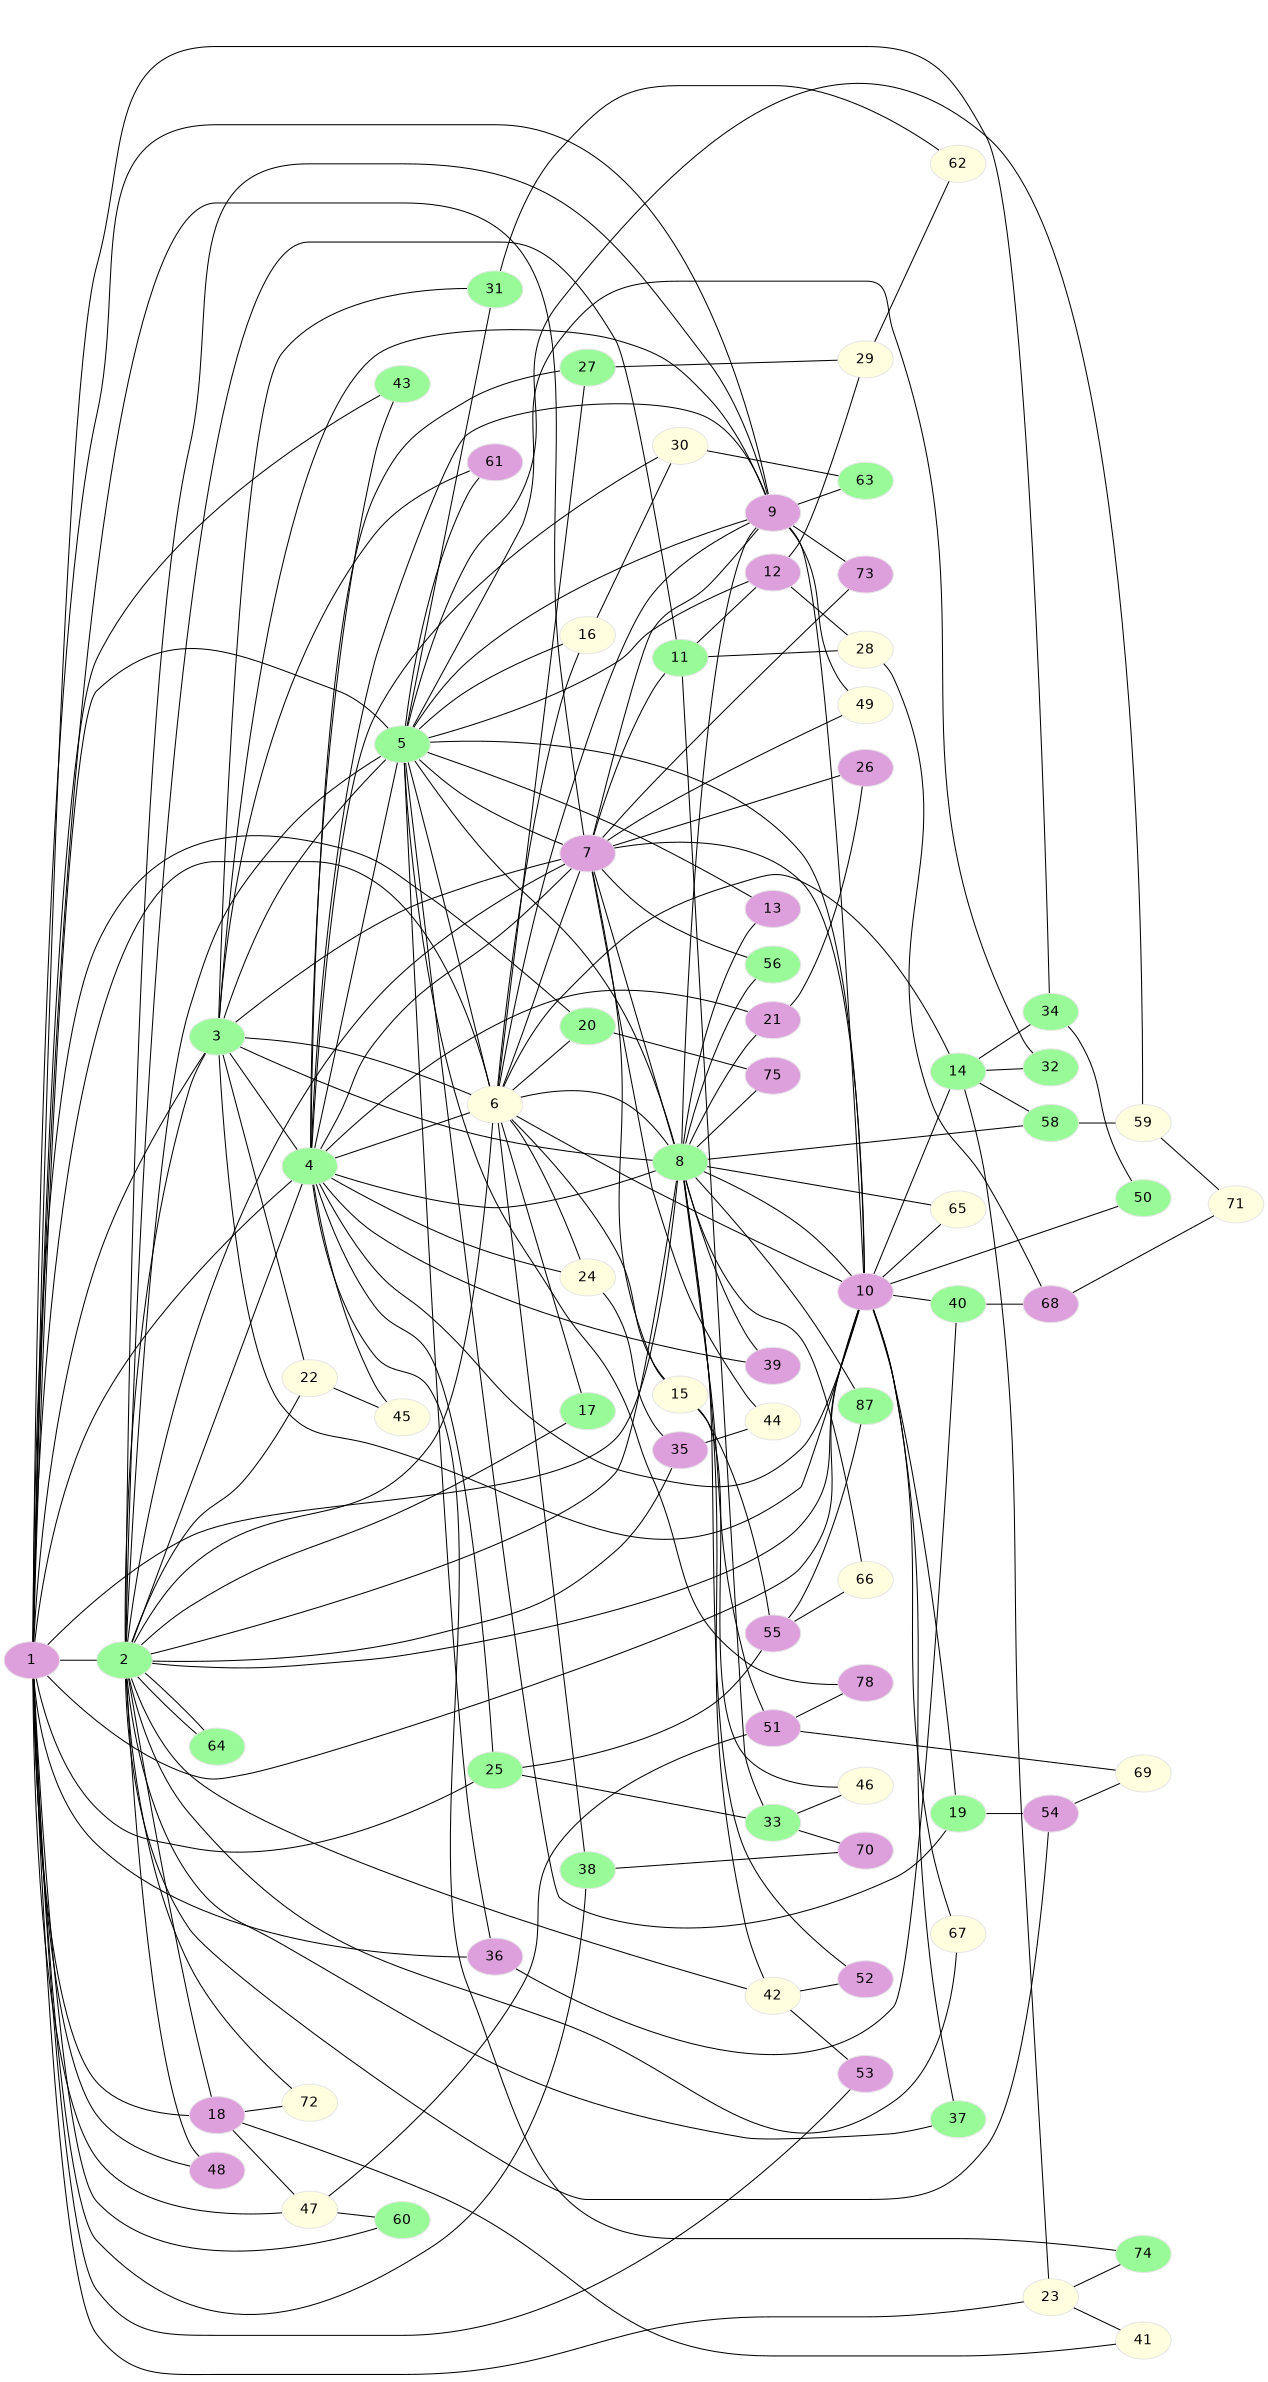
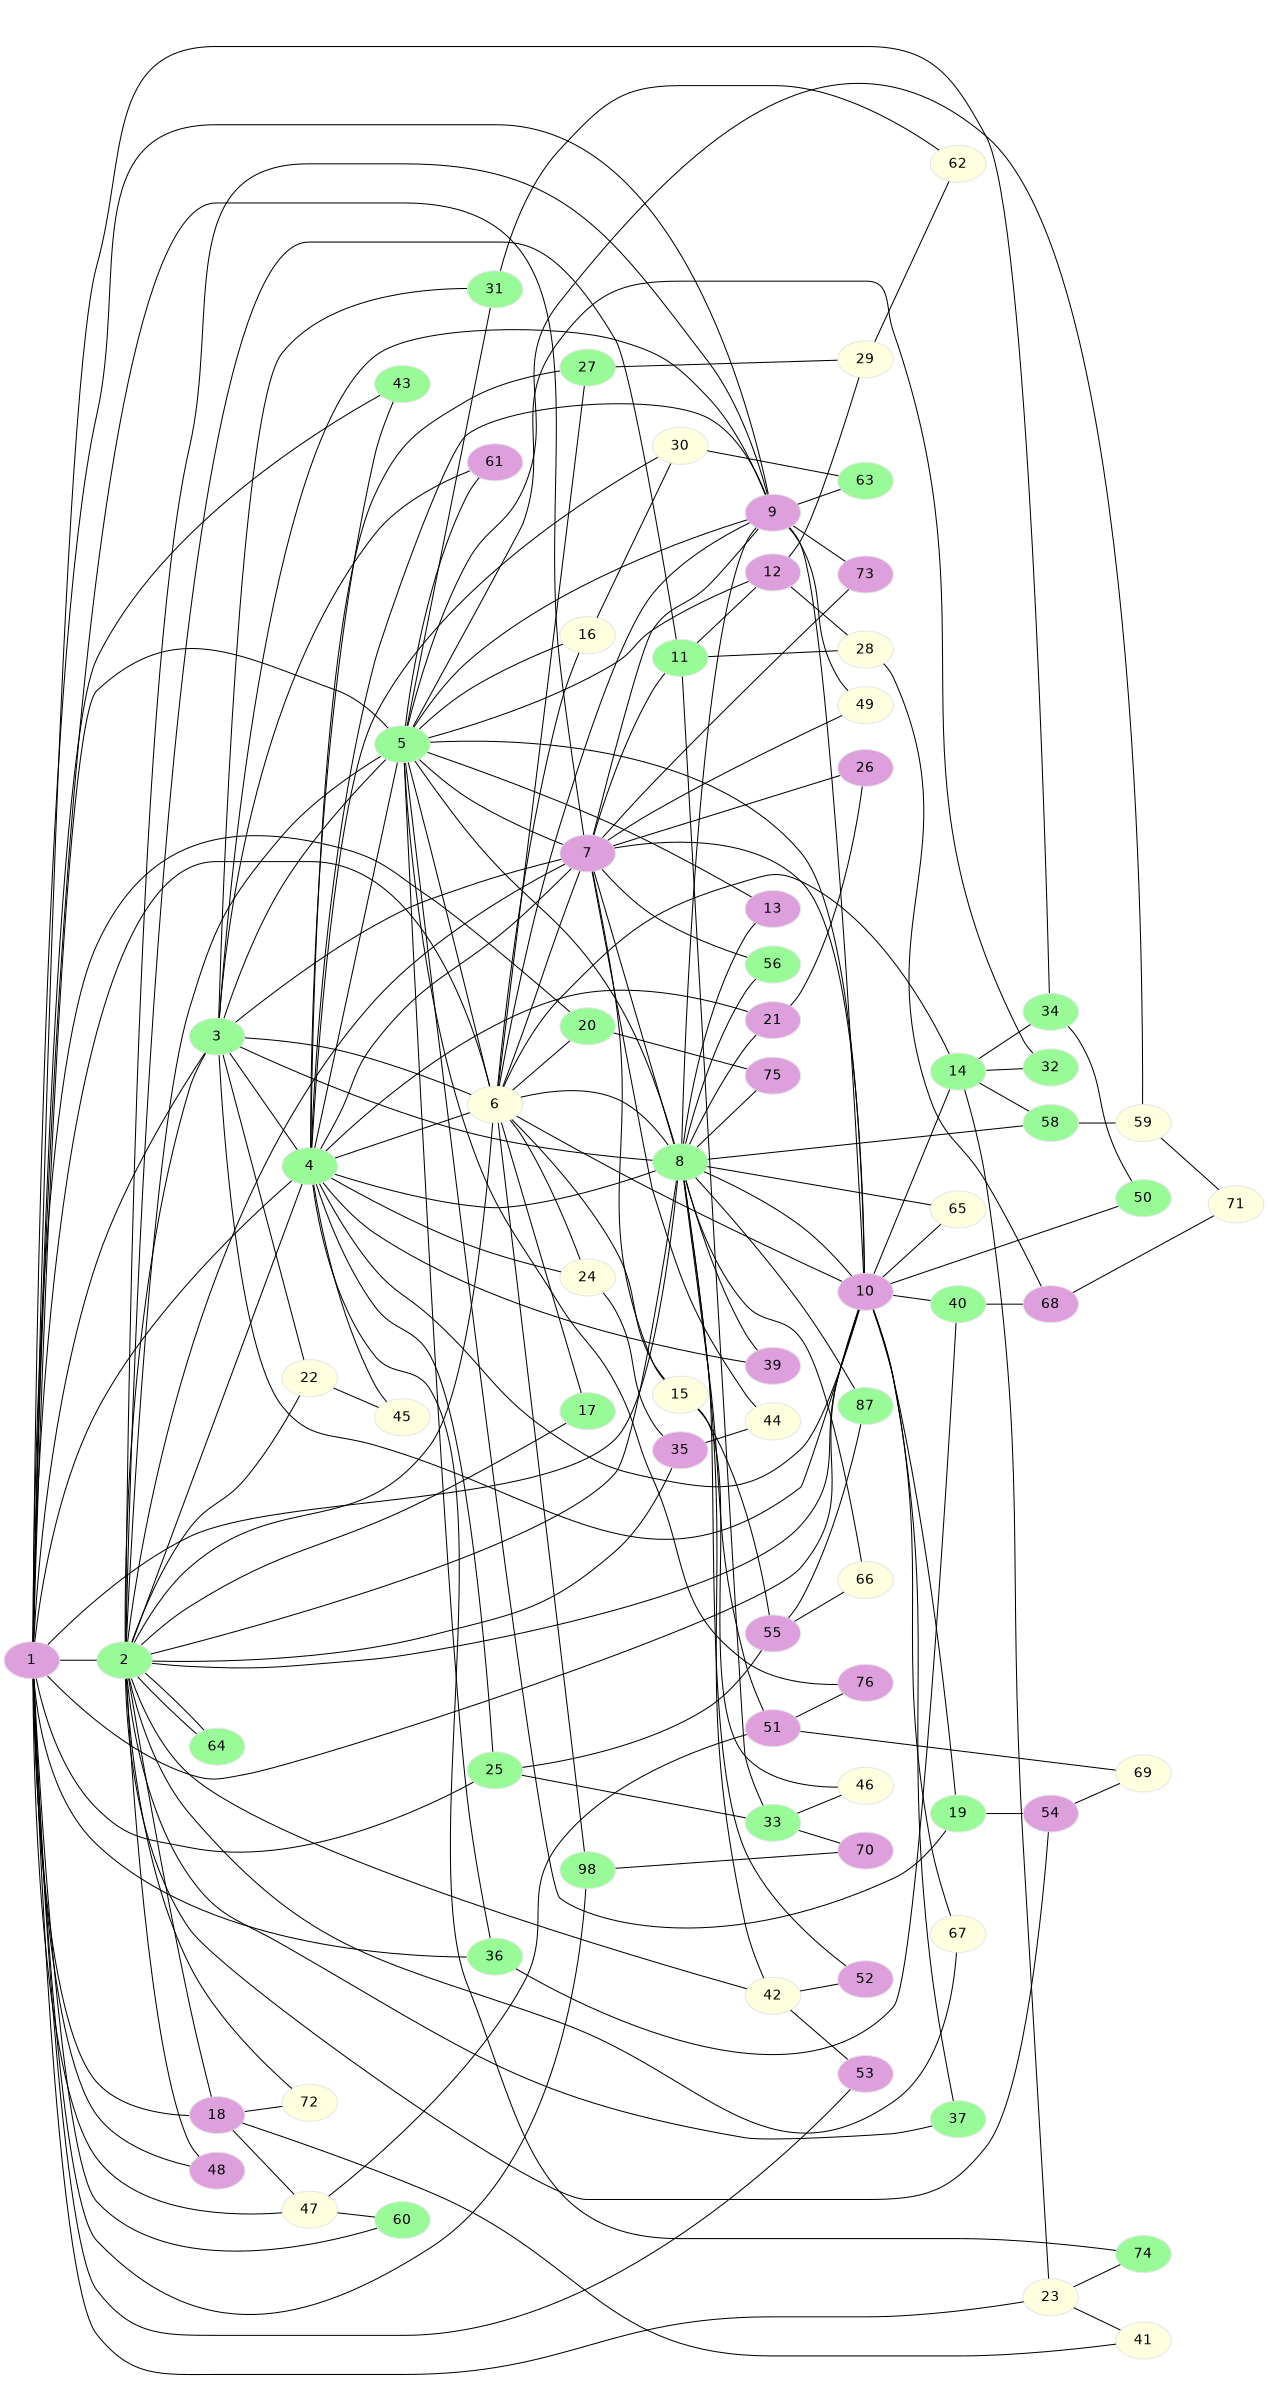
(866, 1683) -> (866, 1683)
(588, 1870) -> (588, 1870)
(495, 1957) -> (495, 1957)
